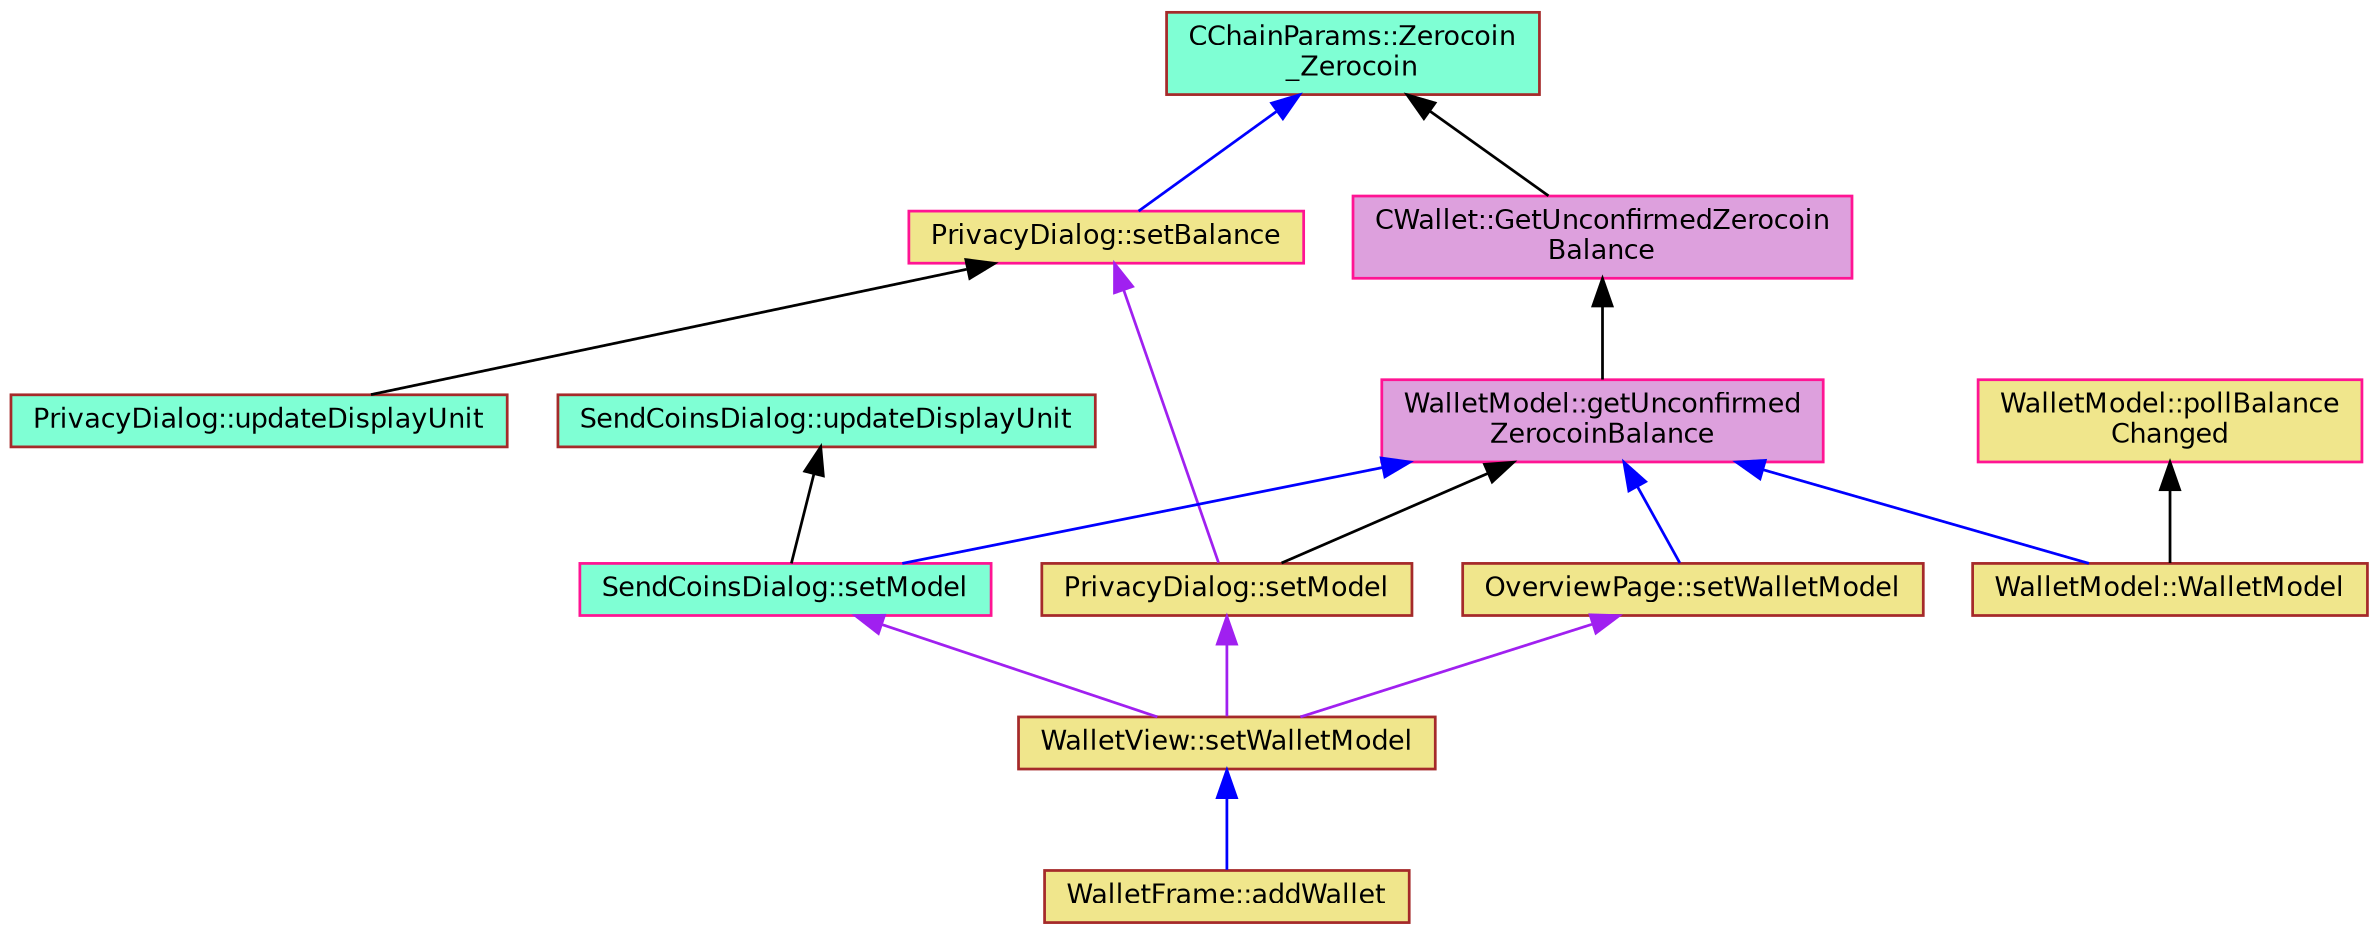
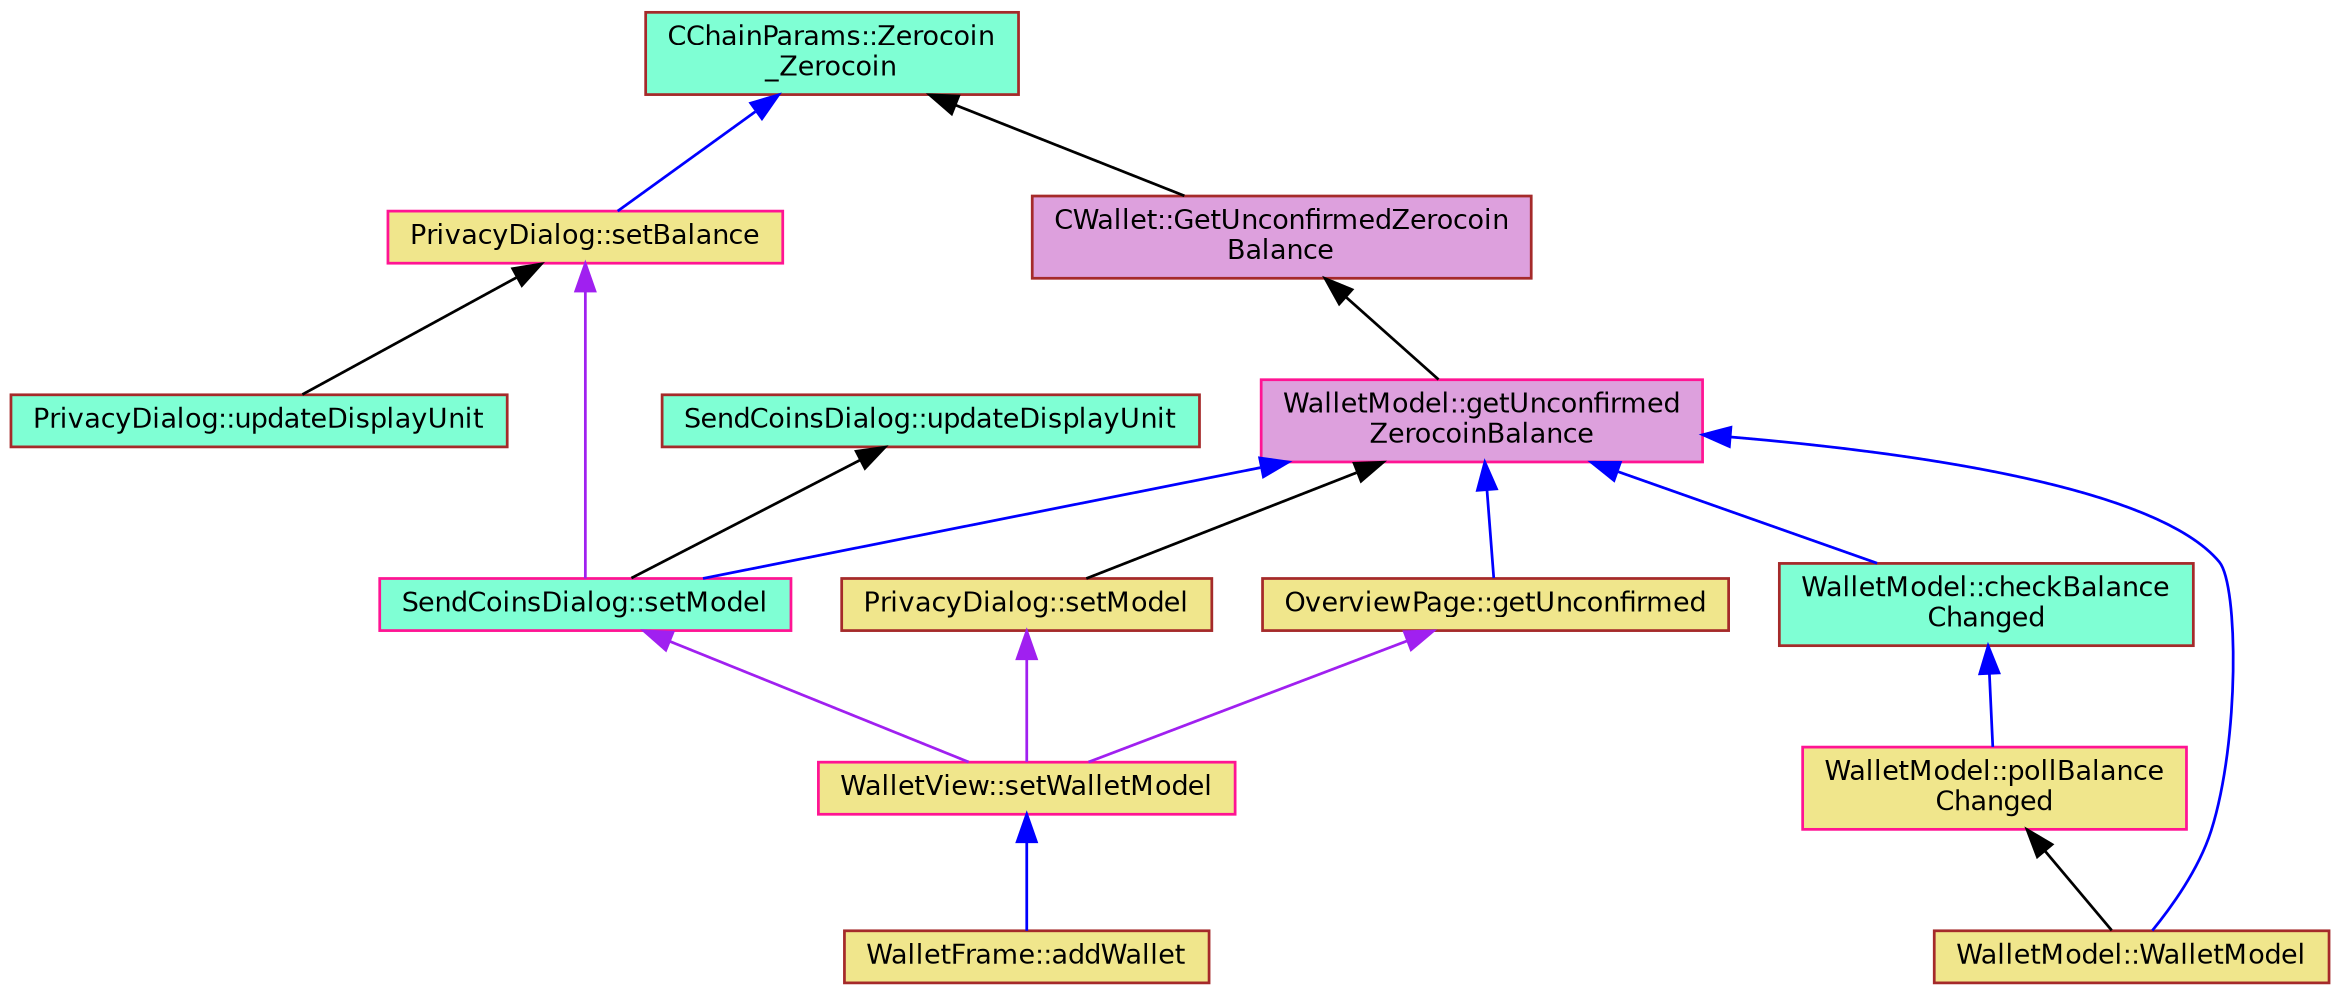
(1603, 237) -> (1282, 237)
(1171, 426) -> (585, 435)
(1693, 589) -> (1496, 605)
none -> (1986, 605)
(1227, 743) -> (1027, 788)
